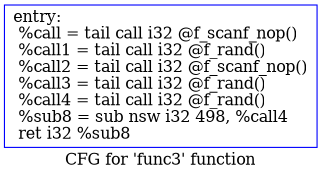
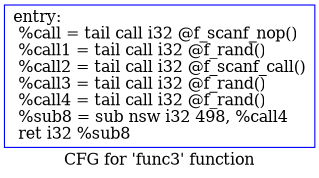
(161, 67) -> (160, 67)
